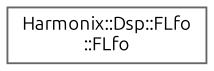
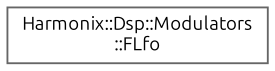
(107, 35) -> (138, 35)
